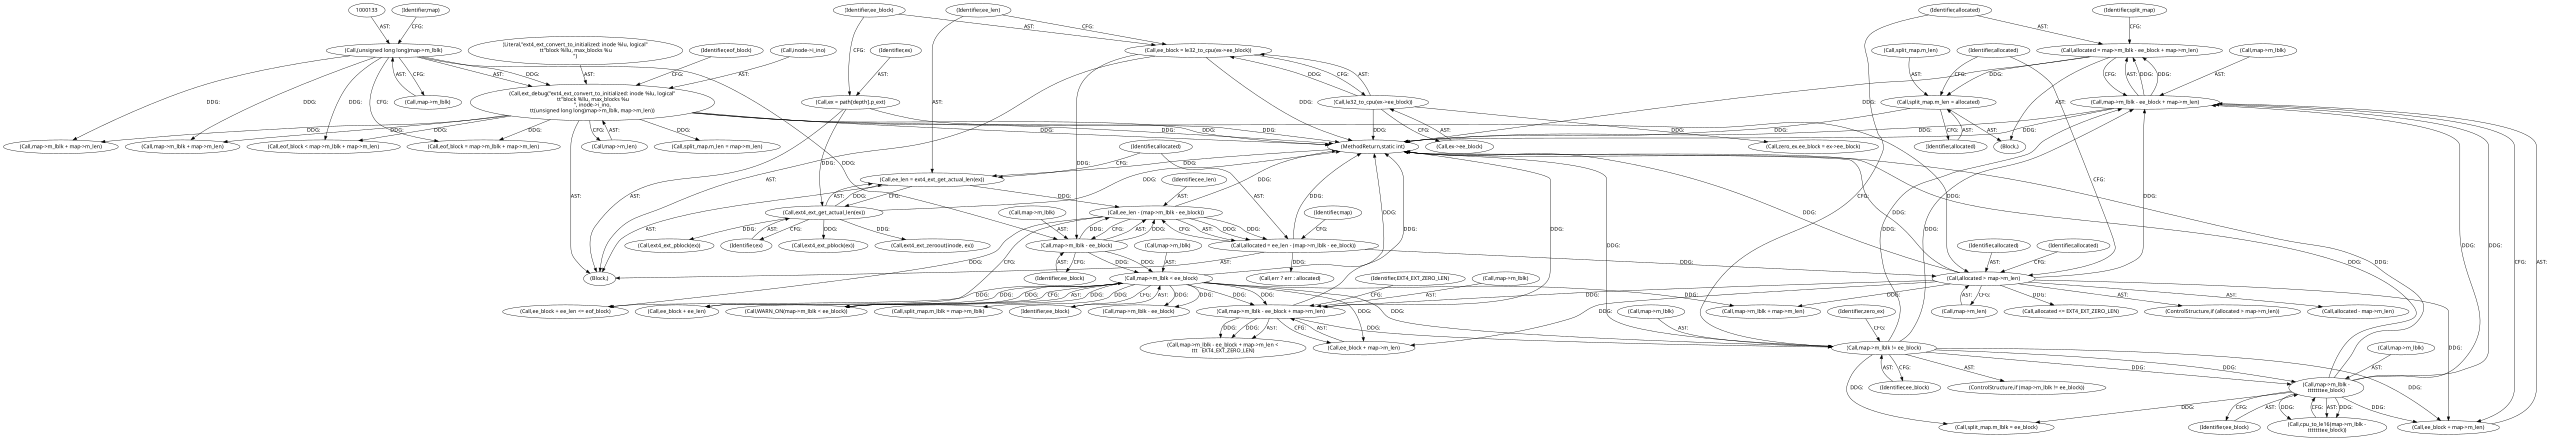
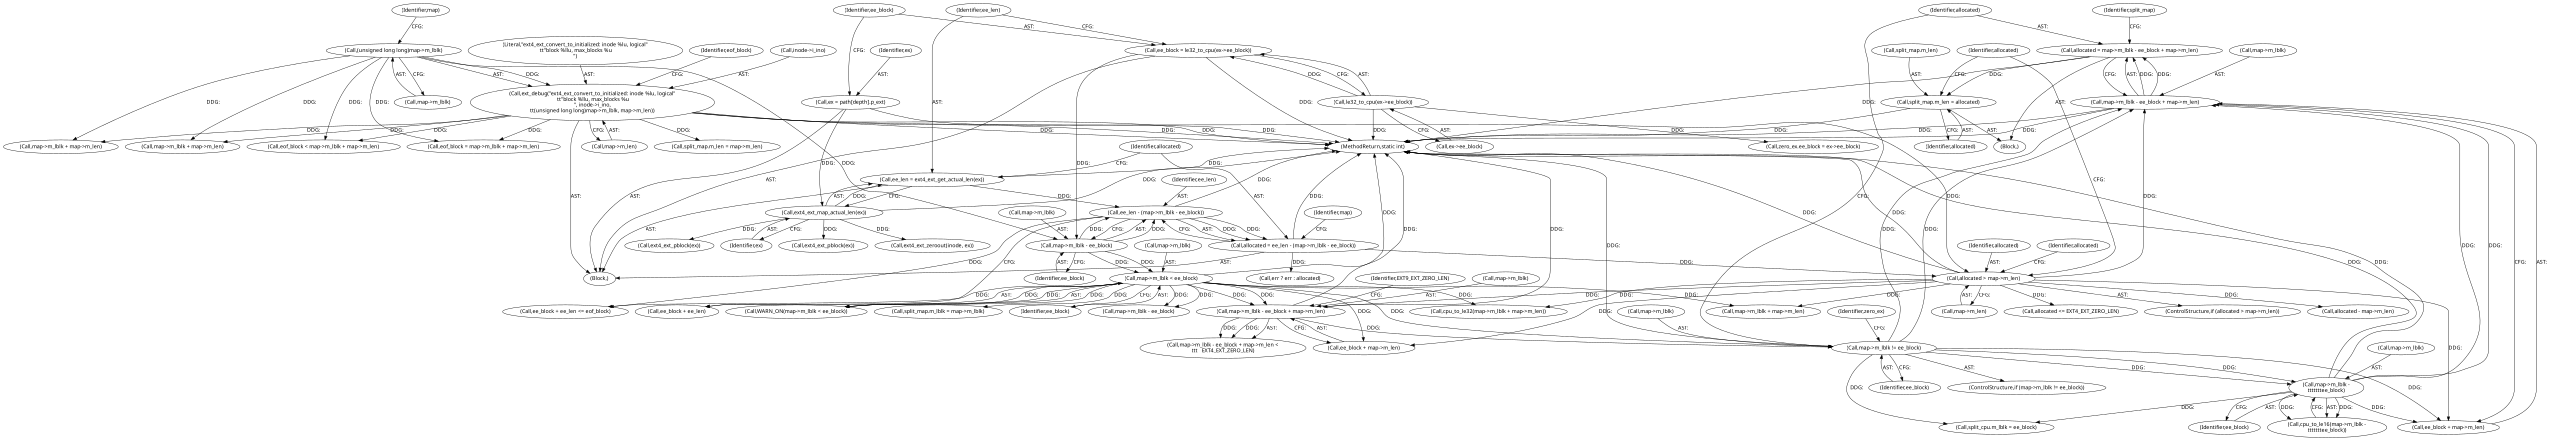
(367, 10) -> none
(383, 102) -> (383, 102)
(1164, 162) -> (1138, 171)
(824, 213) -> (824, 213)
(1410, 279) -> (1410, 279)
(1007, 295) -> (1007, 295)
(1054, 295) -> (1054, 295)
(2232, 295) -> (2232, 295)
none -> (1488, 312)
(1997, 427) -> (1997, 427)
